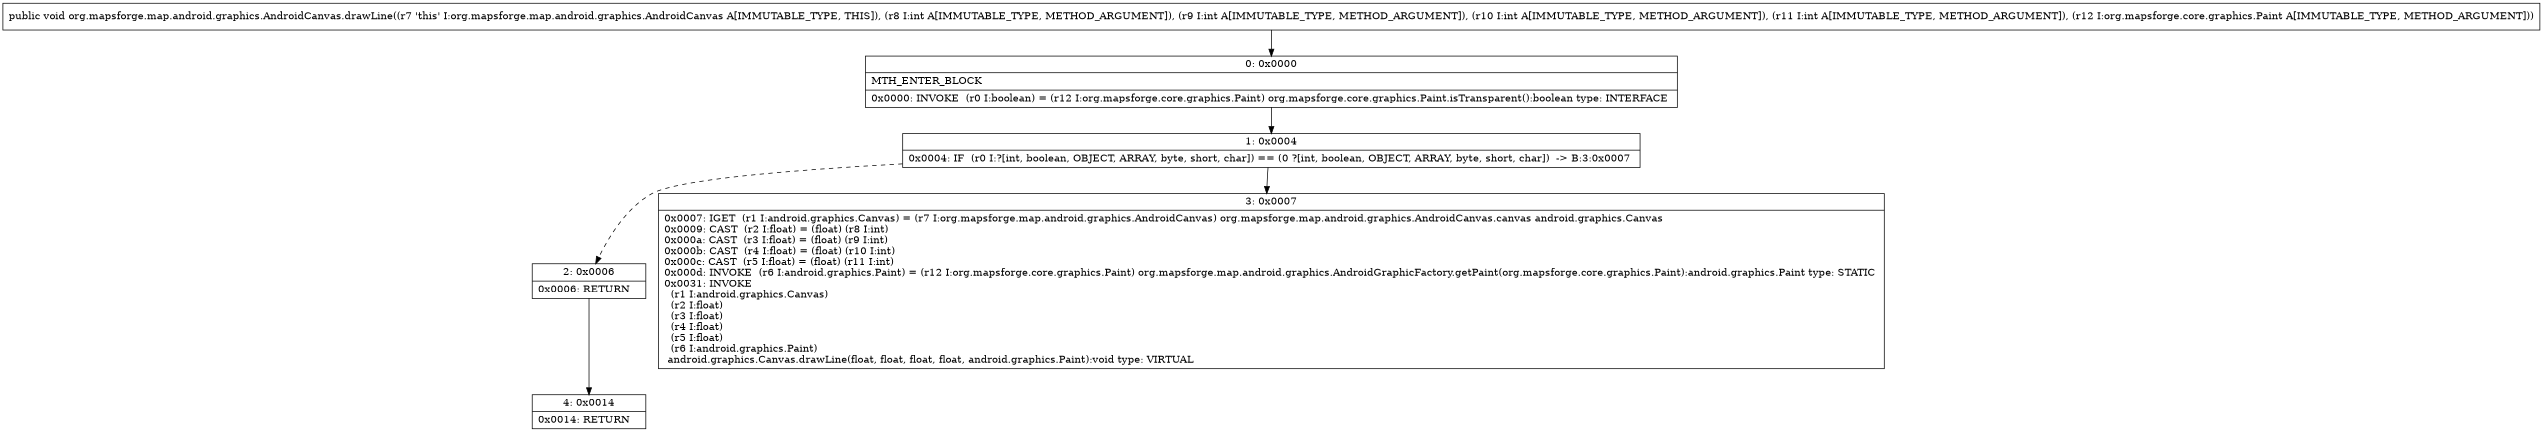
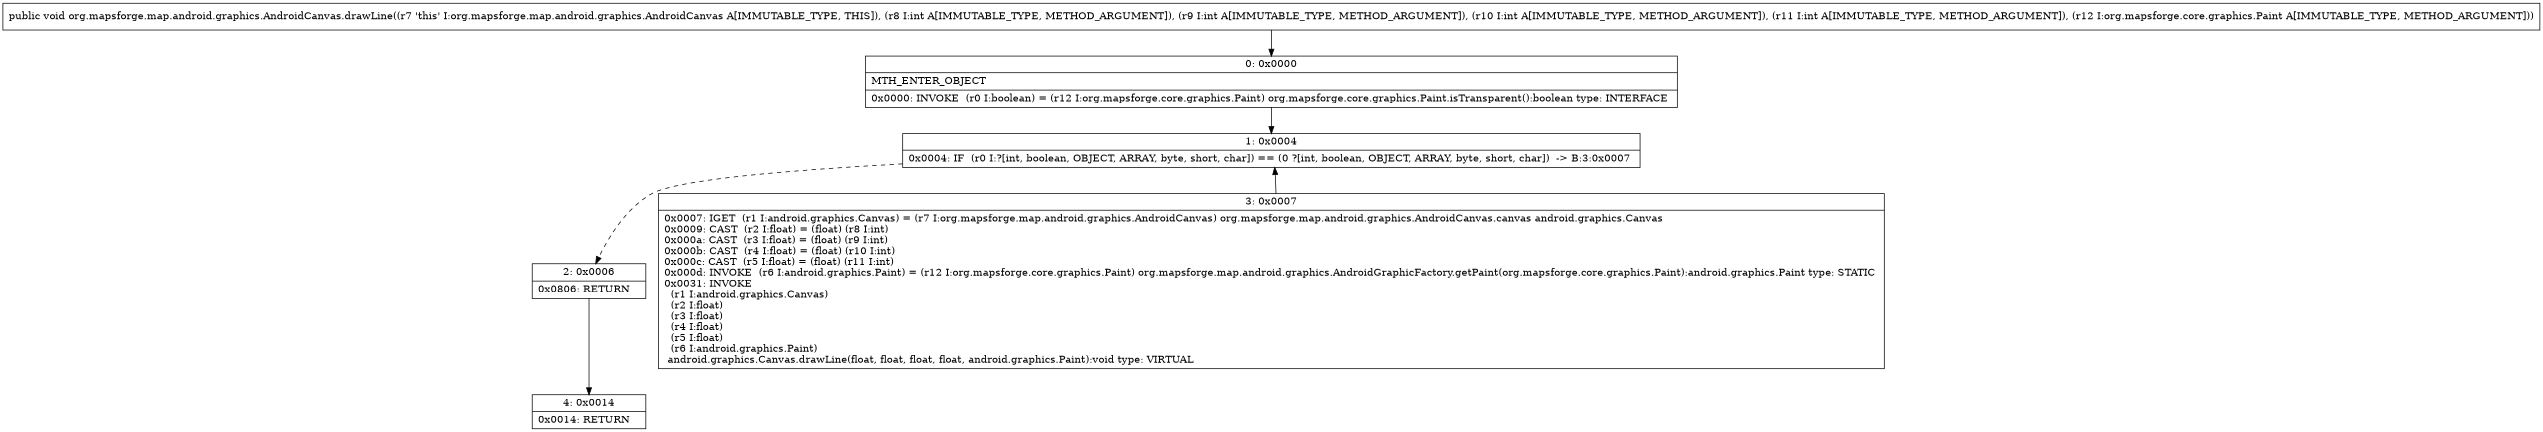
(927, 81) -> (929, 81)
(1267, 177) -> (1276, 184)
(589, 289) -> (589, 289)
